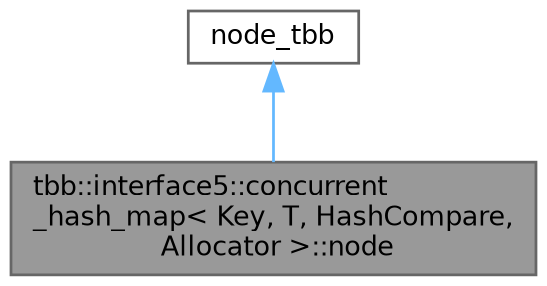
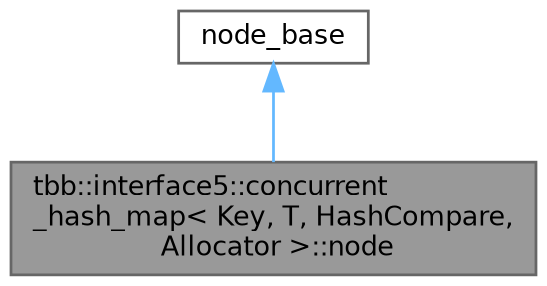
(273, 37) -> (273, 37)
